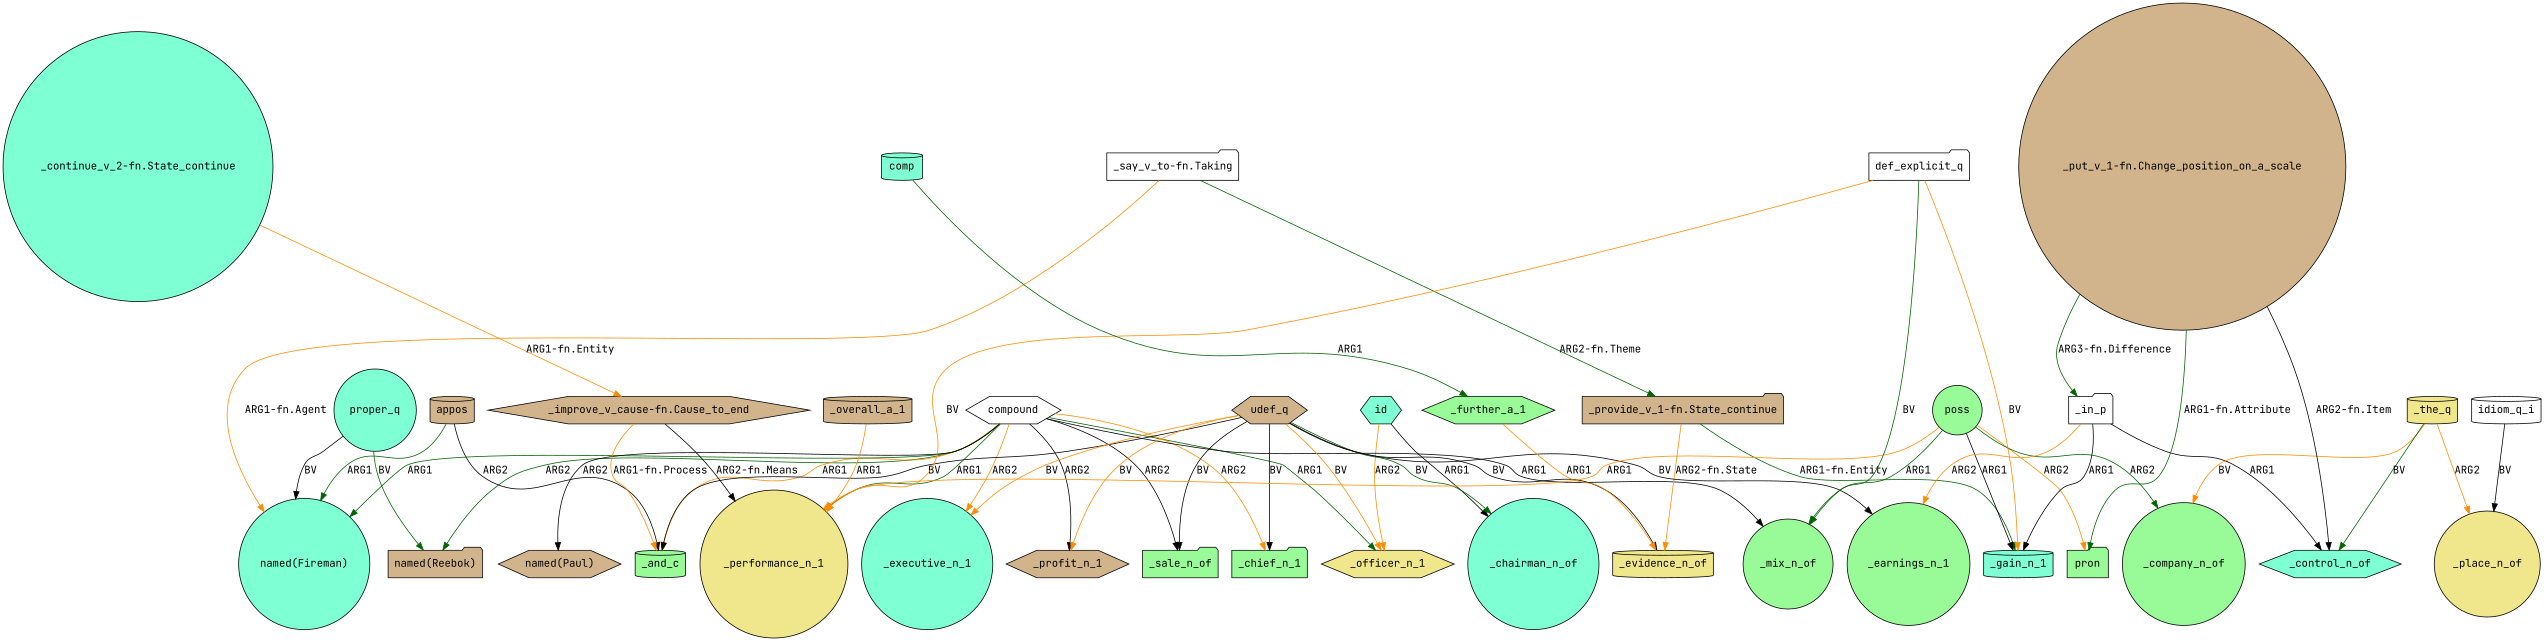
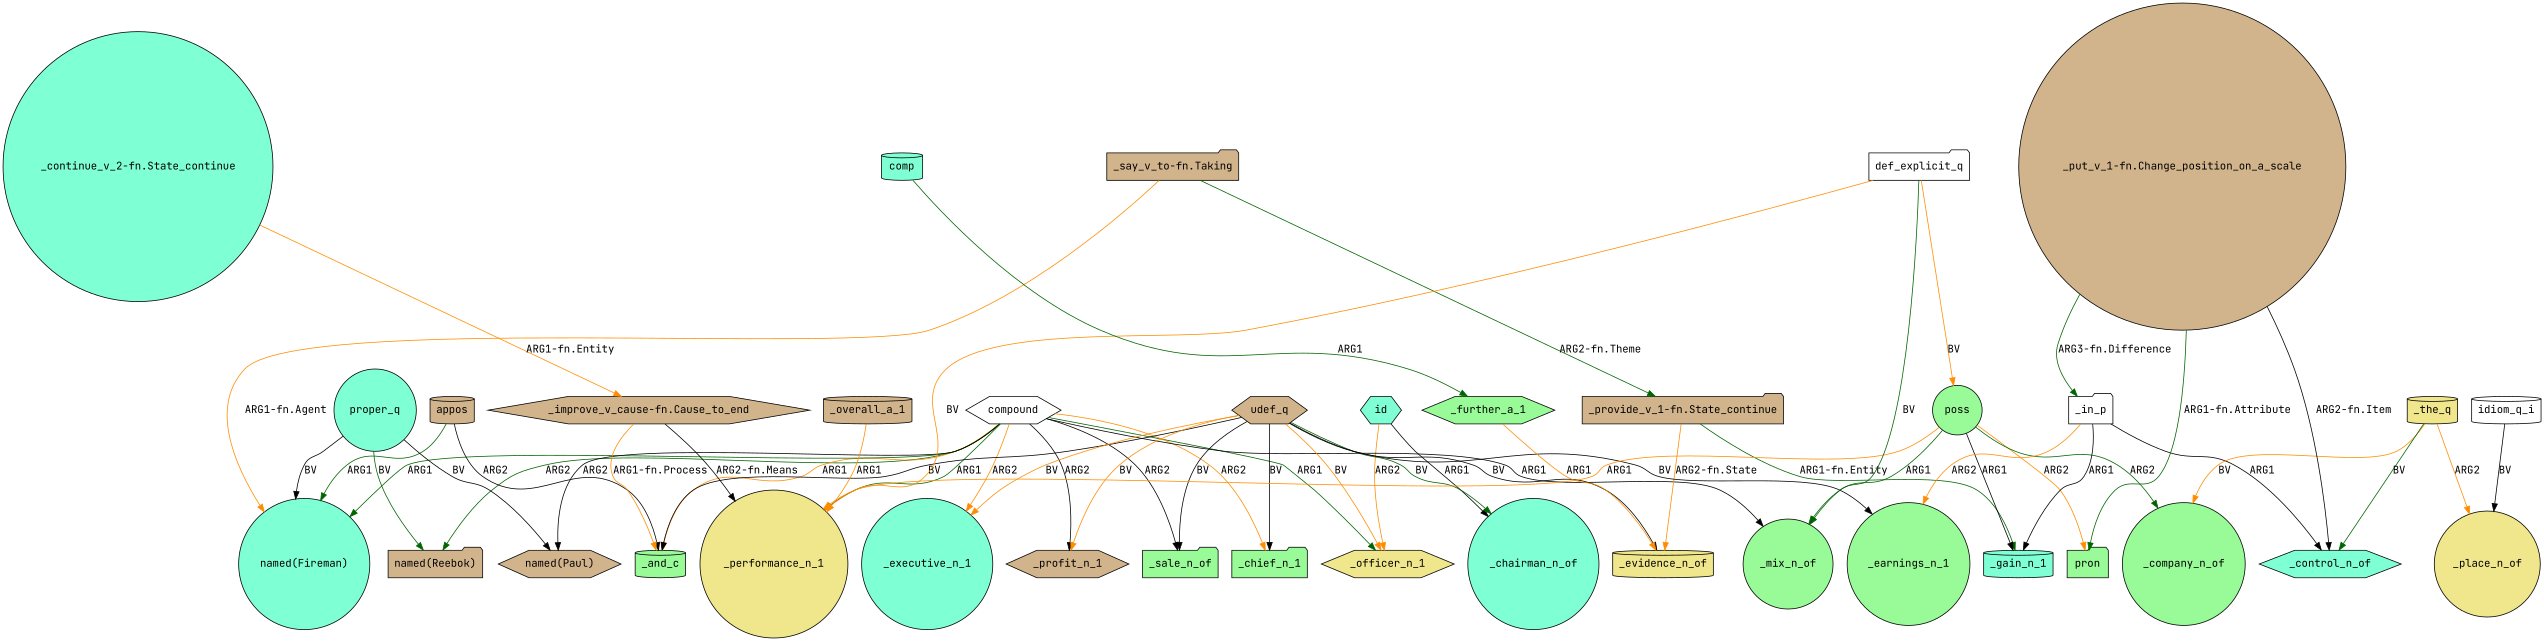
(1173, 167) -> (1173, 167)
(1986, 358) -> (1937, 279)
none -> (479, 485)
